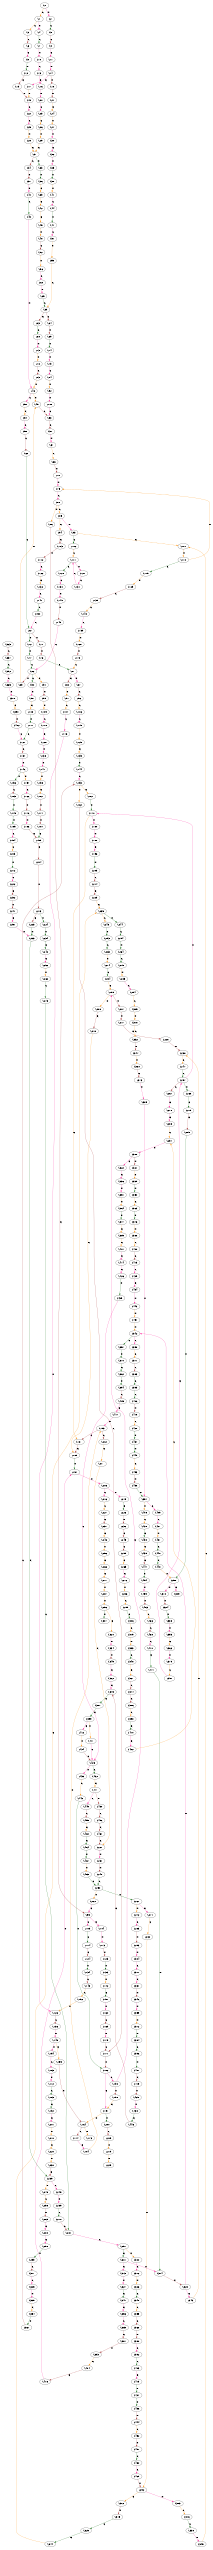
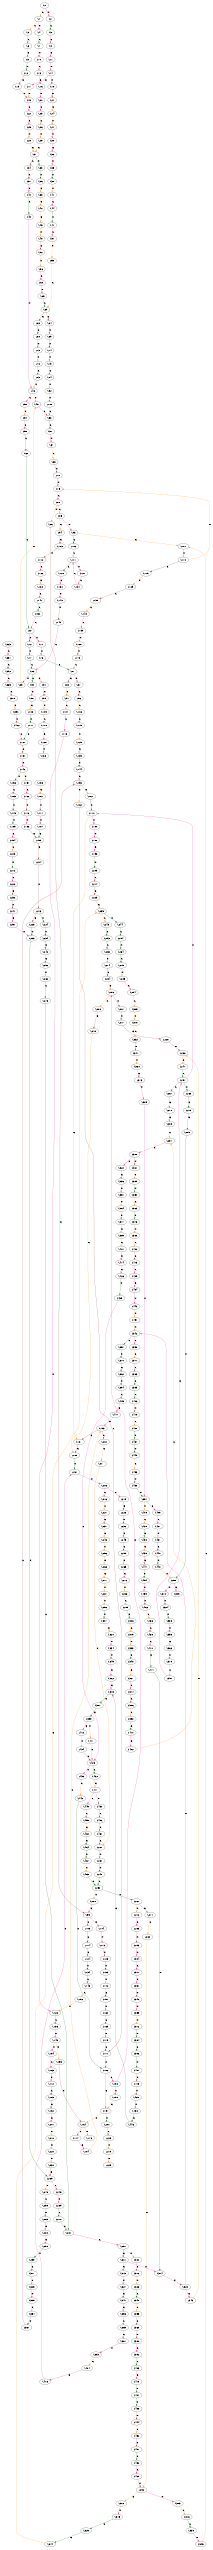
(42, 769) -> none
(111, 1620) -> (107, 1627)
